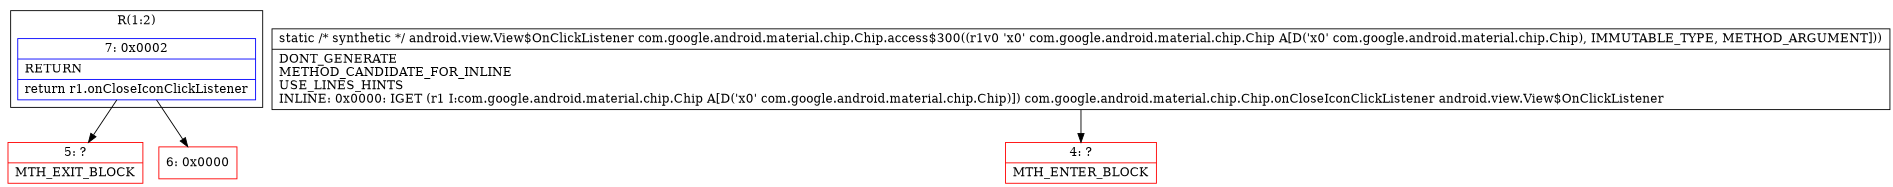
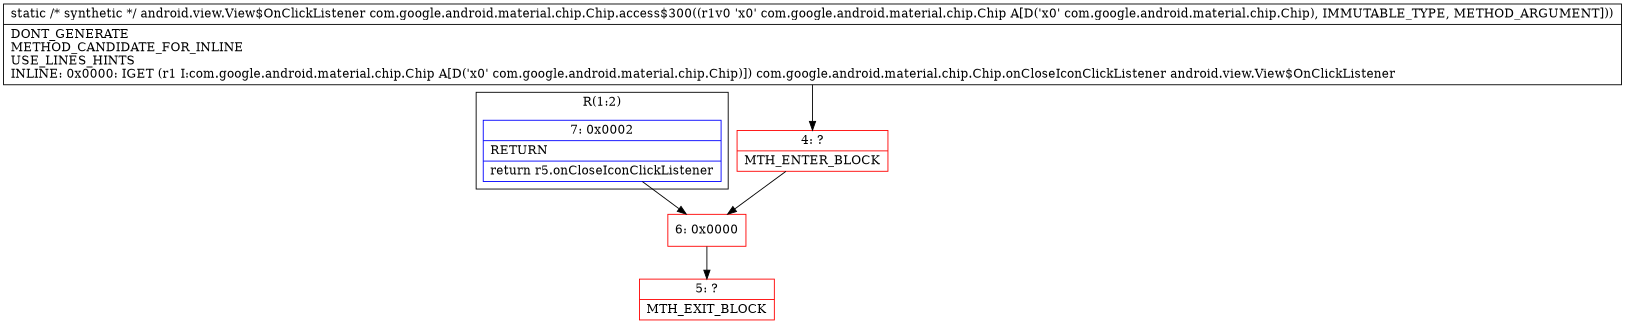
(137, 89) -> (602, 171)
(105, 117) -> (707, 258)
none -> (760, 190)
